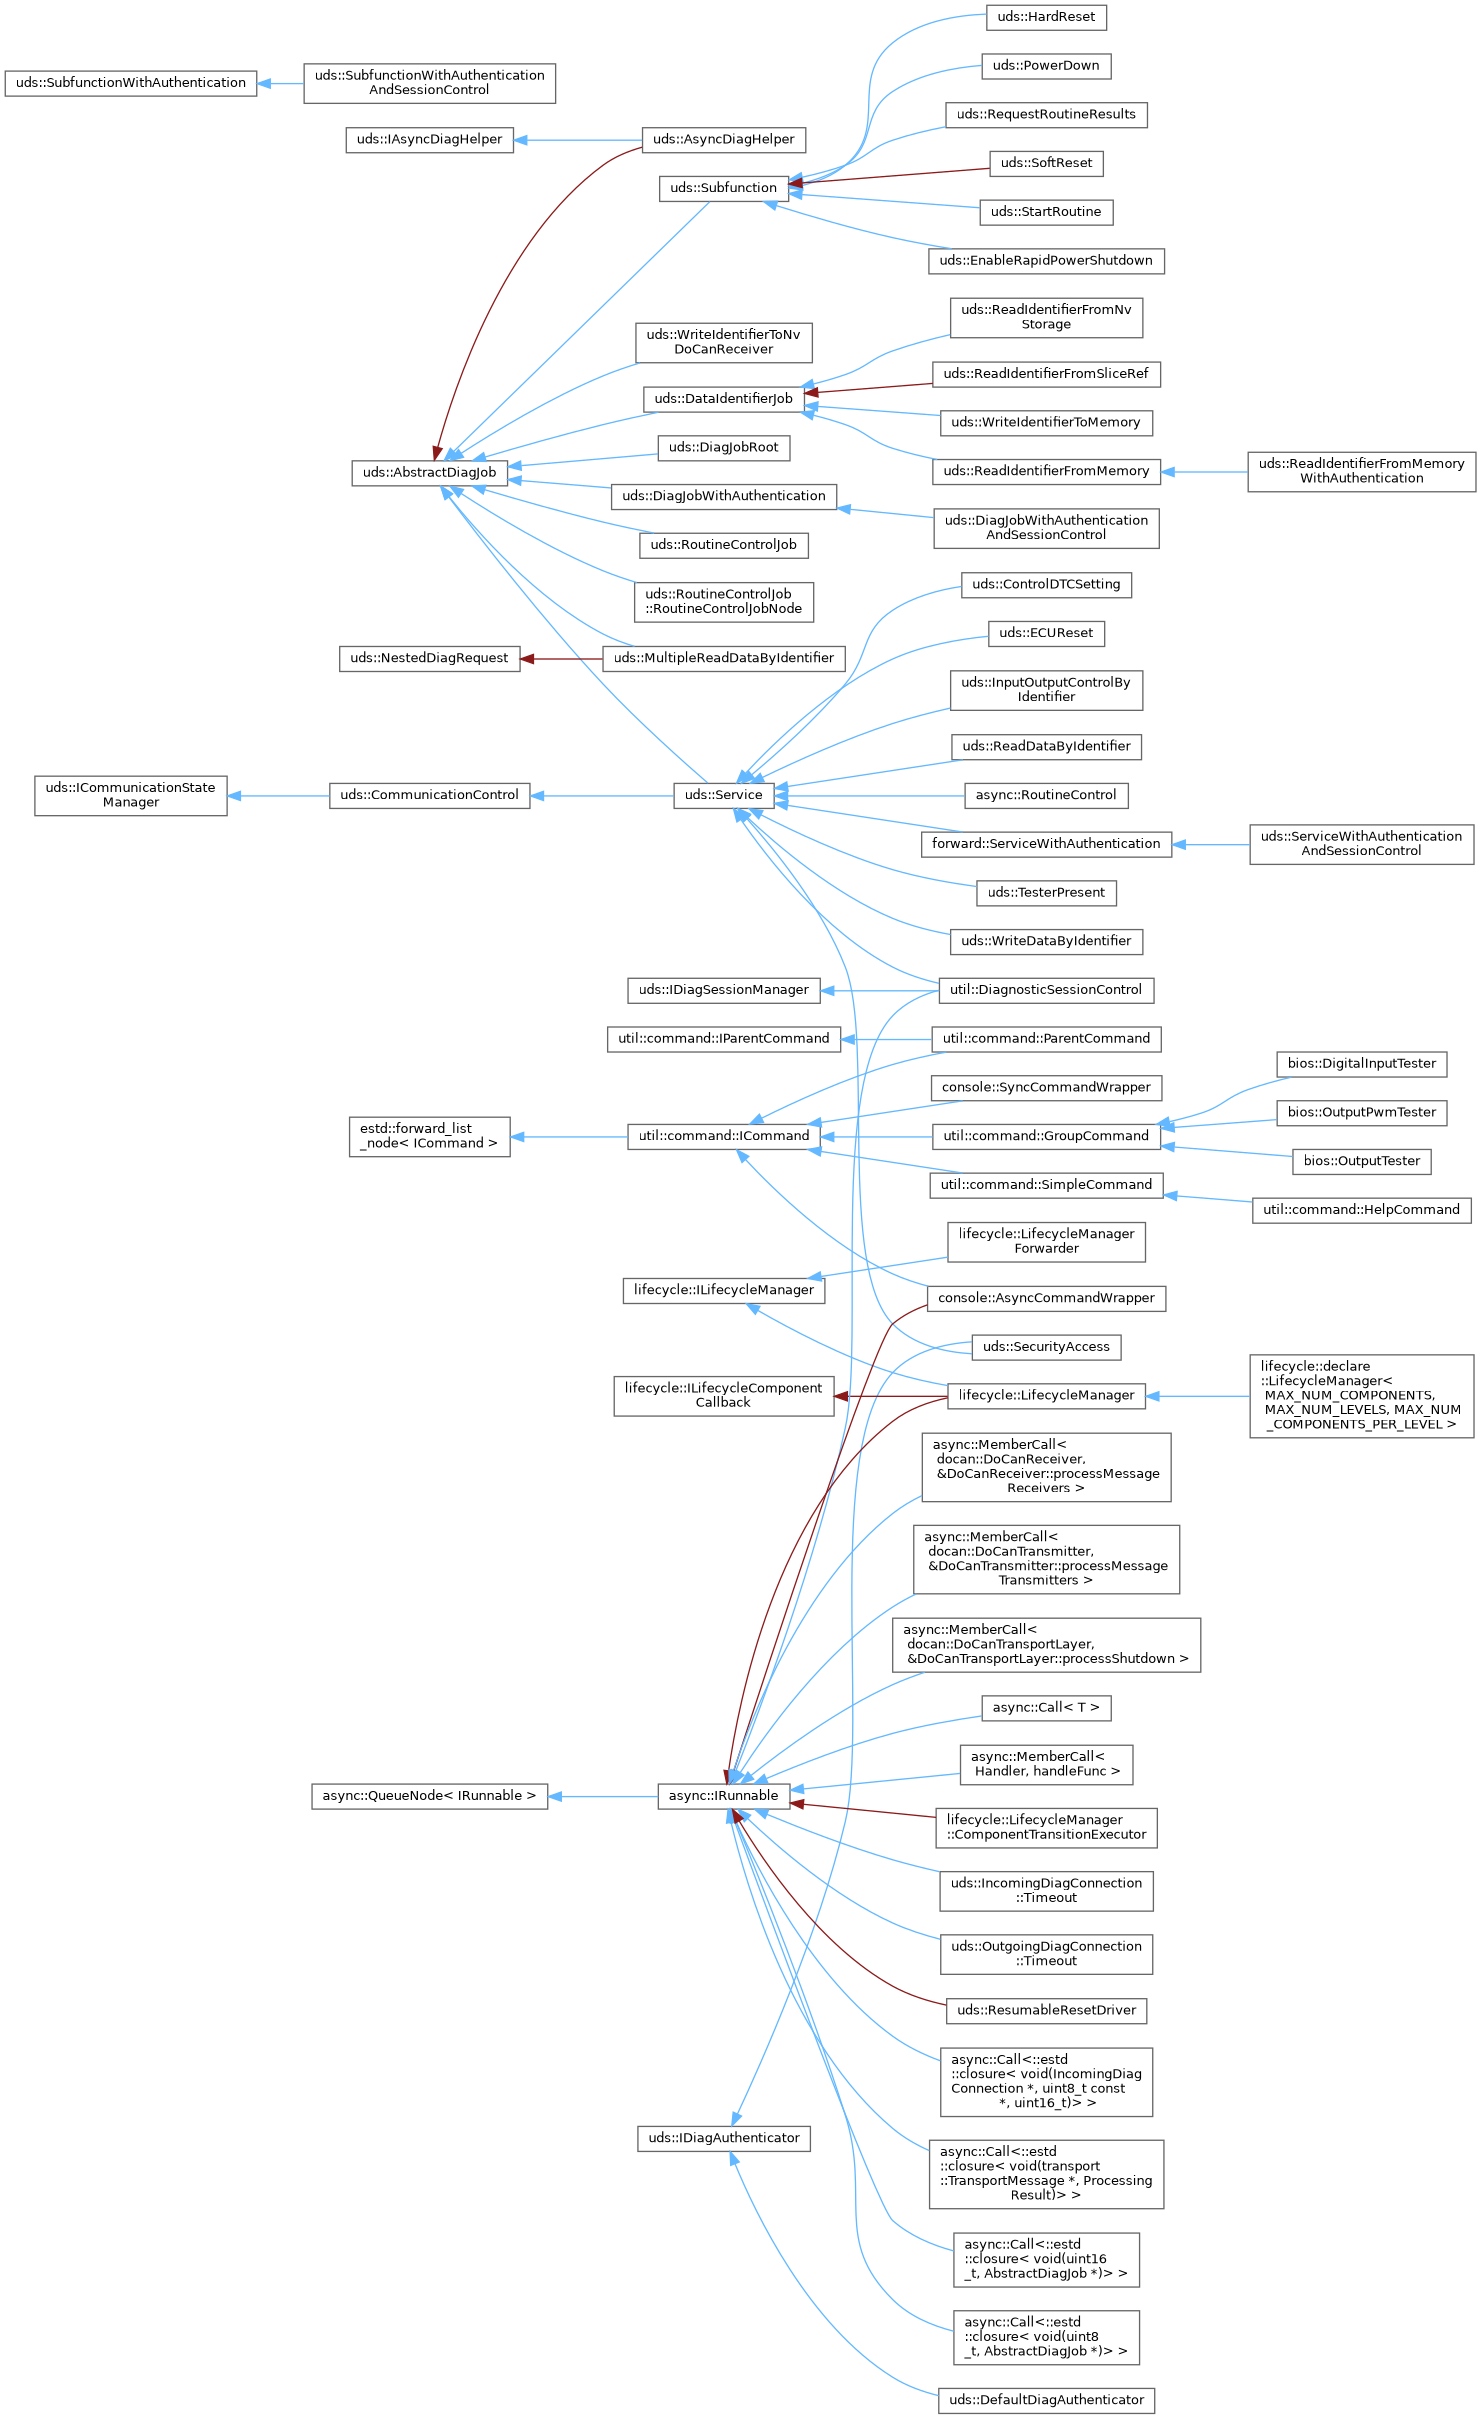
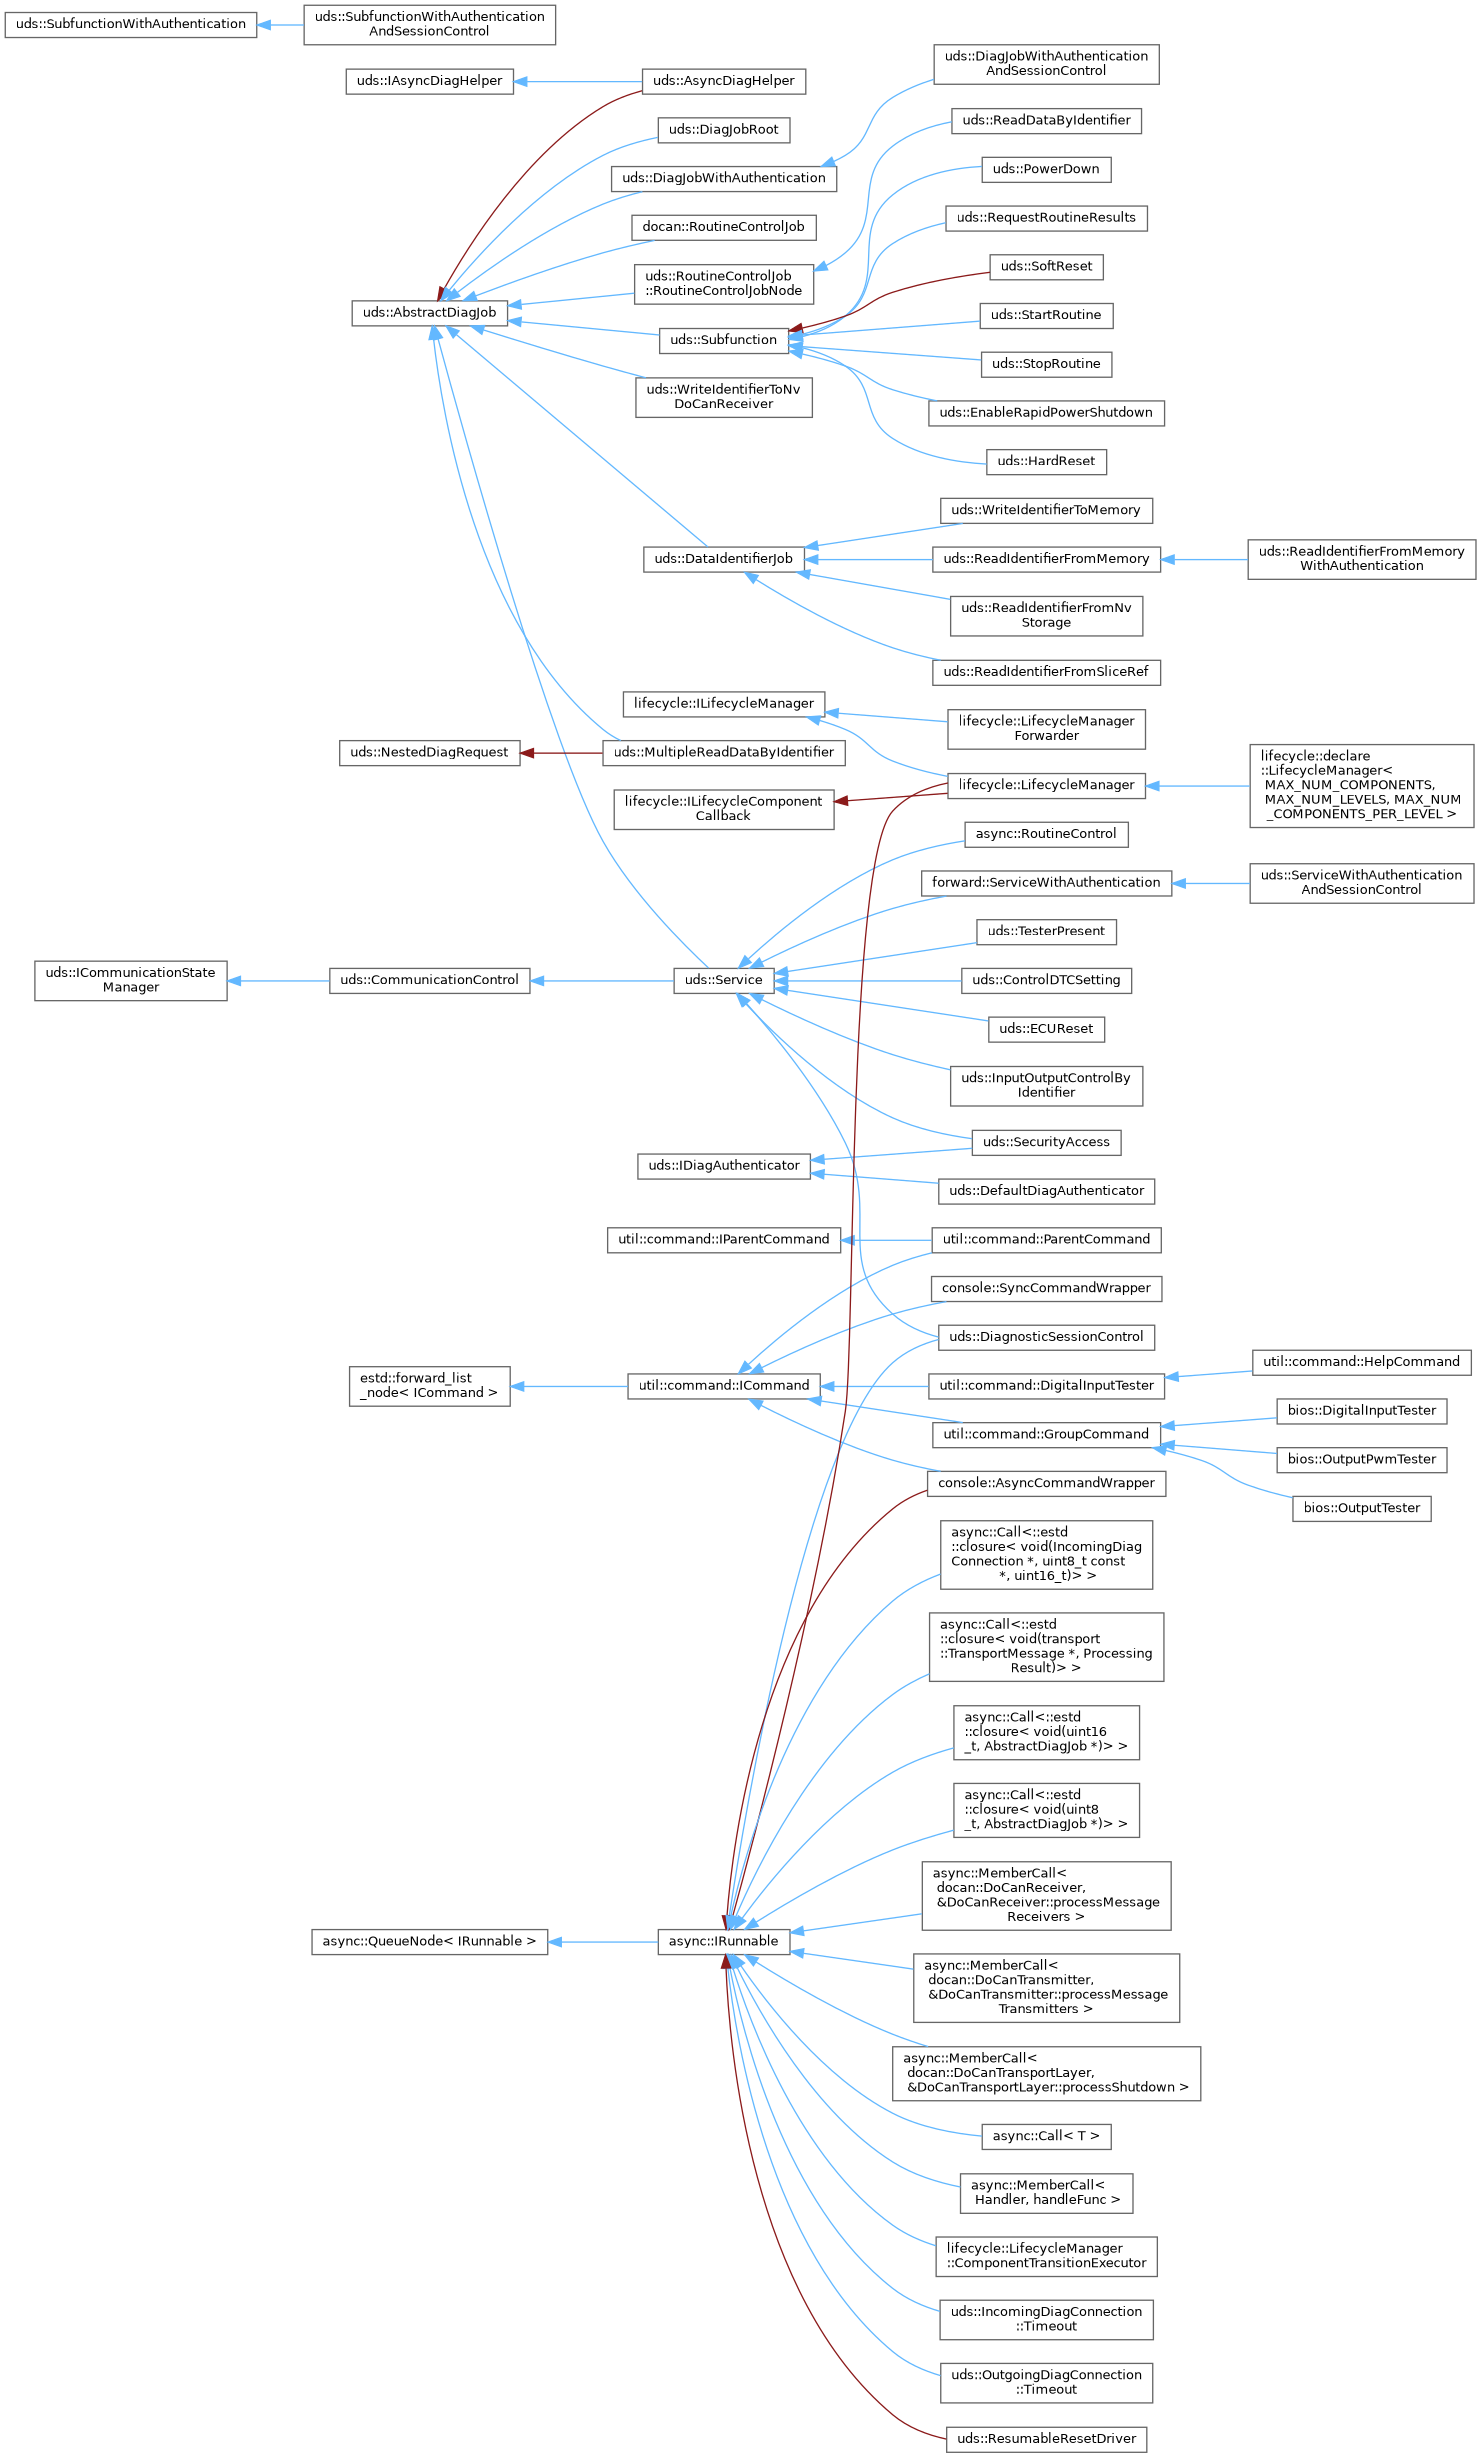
none -> (1047, 365)
(875, 388) -> (845, 628)
(724, 546) -> (724, 228)
(875, 773) -> (872, 179)
(1047, 942) -> none
(724, 991) -> none
(1047, 991) -> (1047, 1338)
(1047, 1186) -> (1047, 1386)
(870, 1811) -> (806, 2129)
